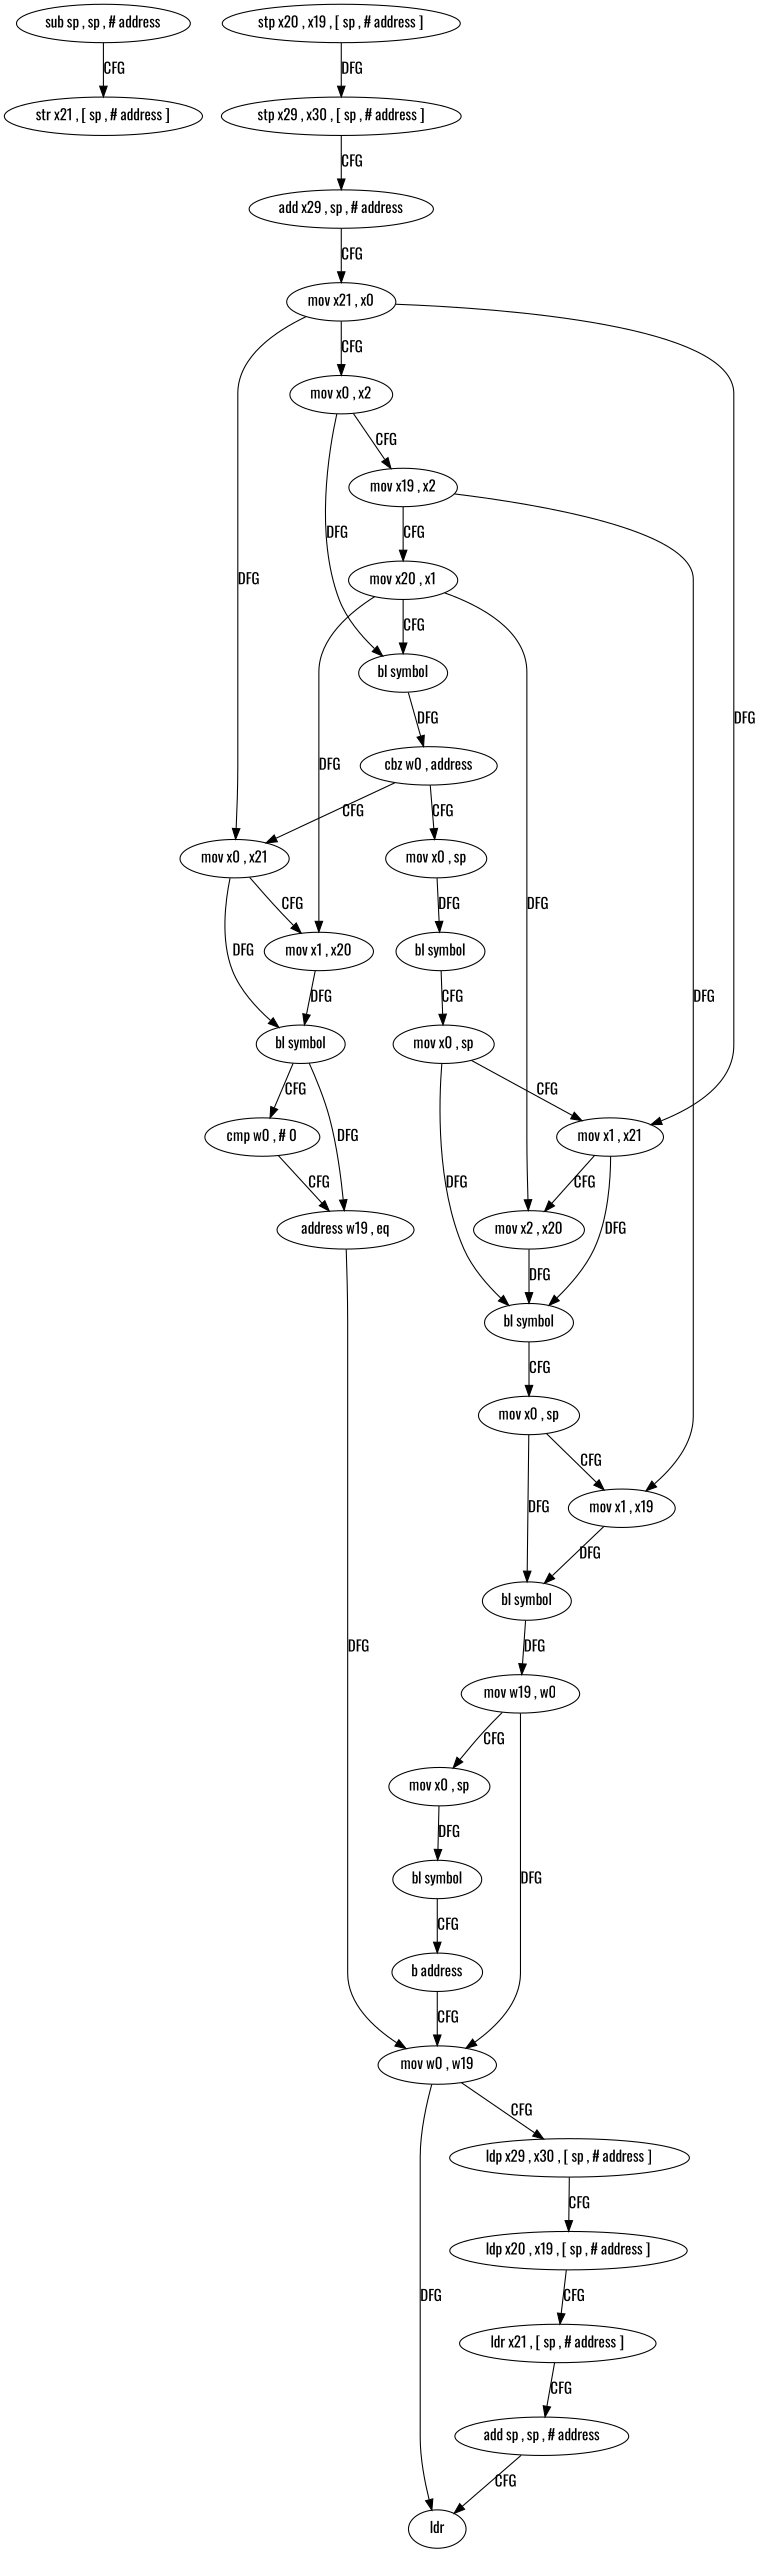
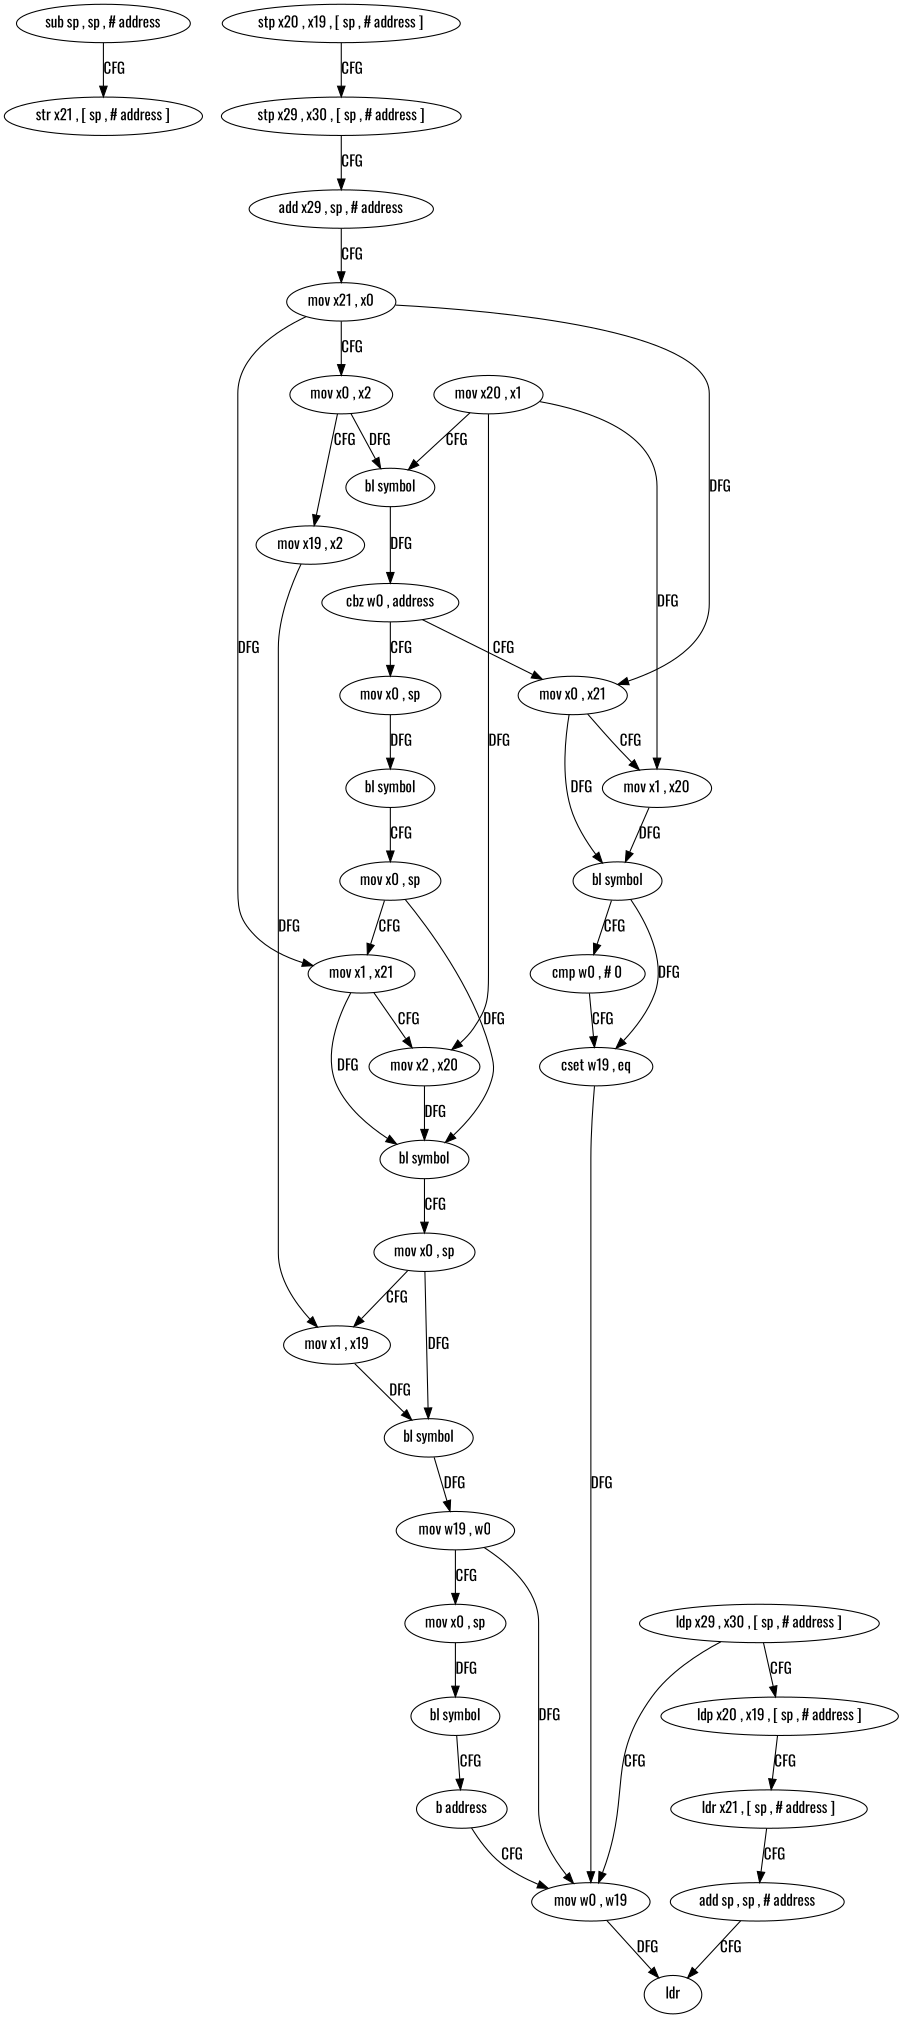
(352, 70) -> (352, 70)
(403, 529) -> none
(346, 1230) -> (596, 1067)
(498, 2108) -> (629, 1739)
